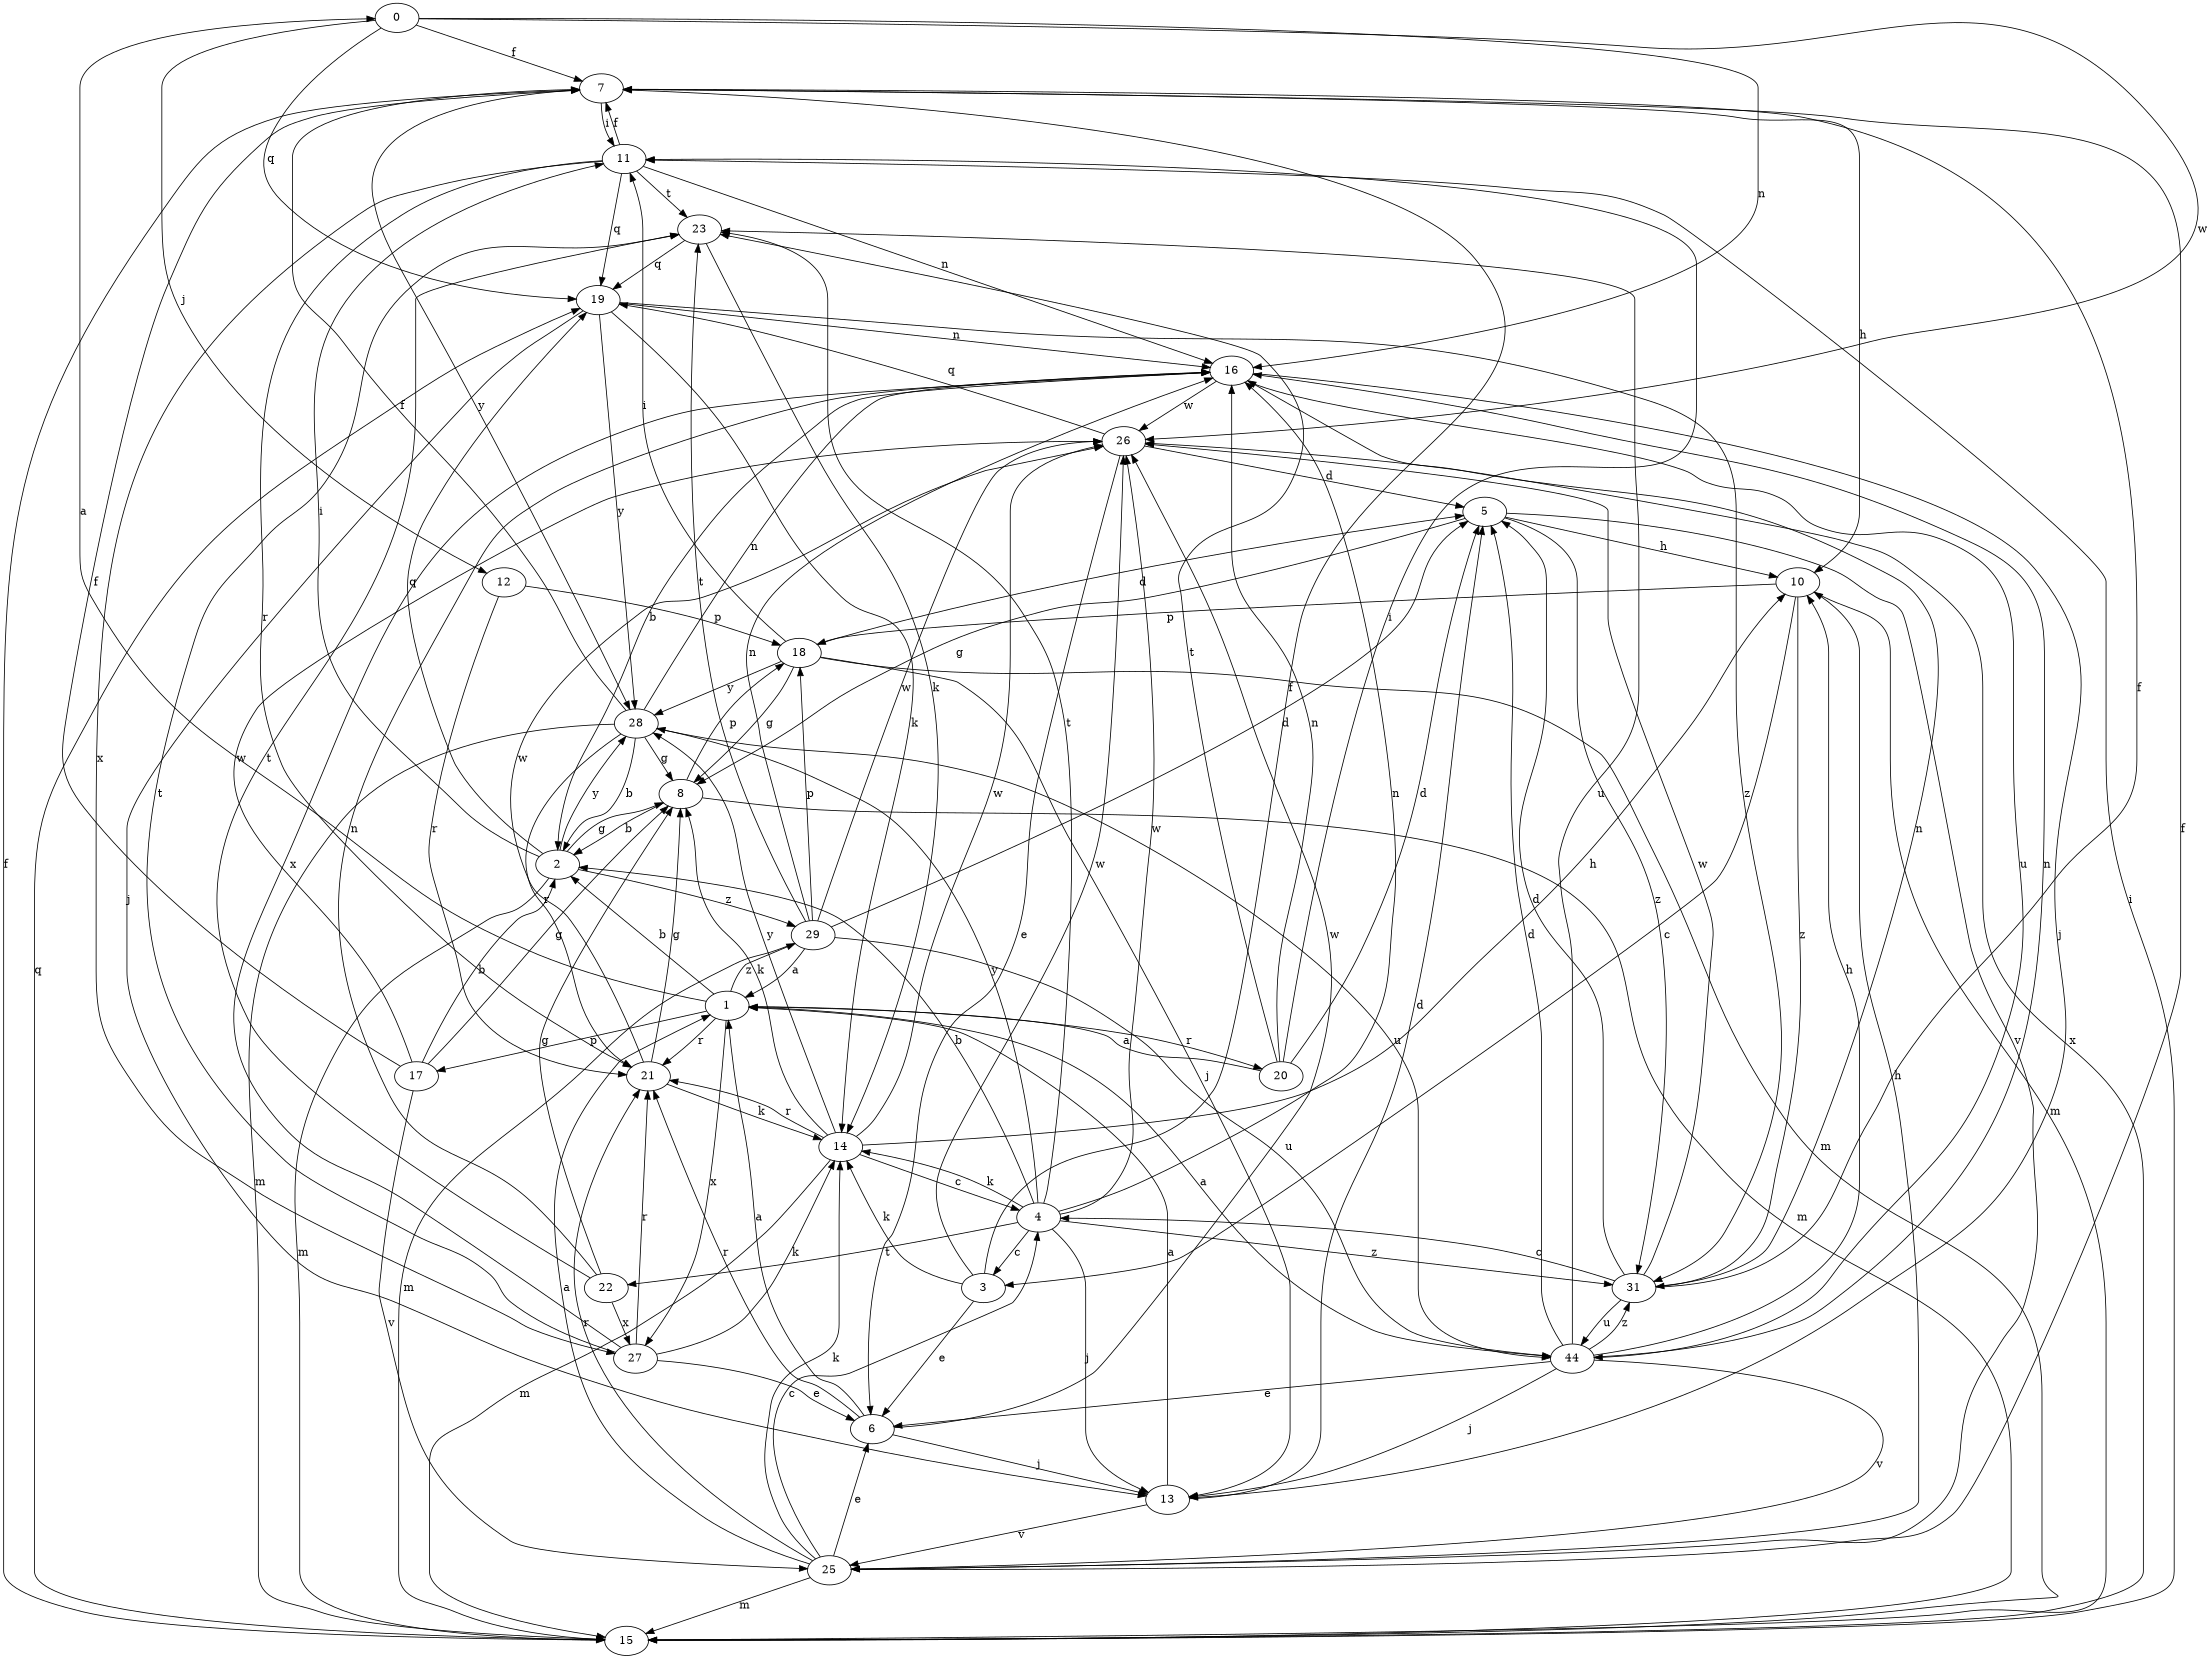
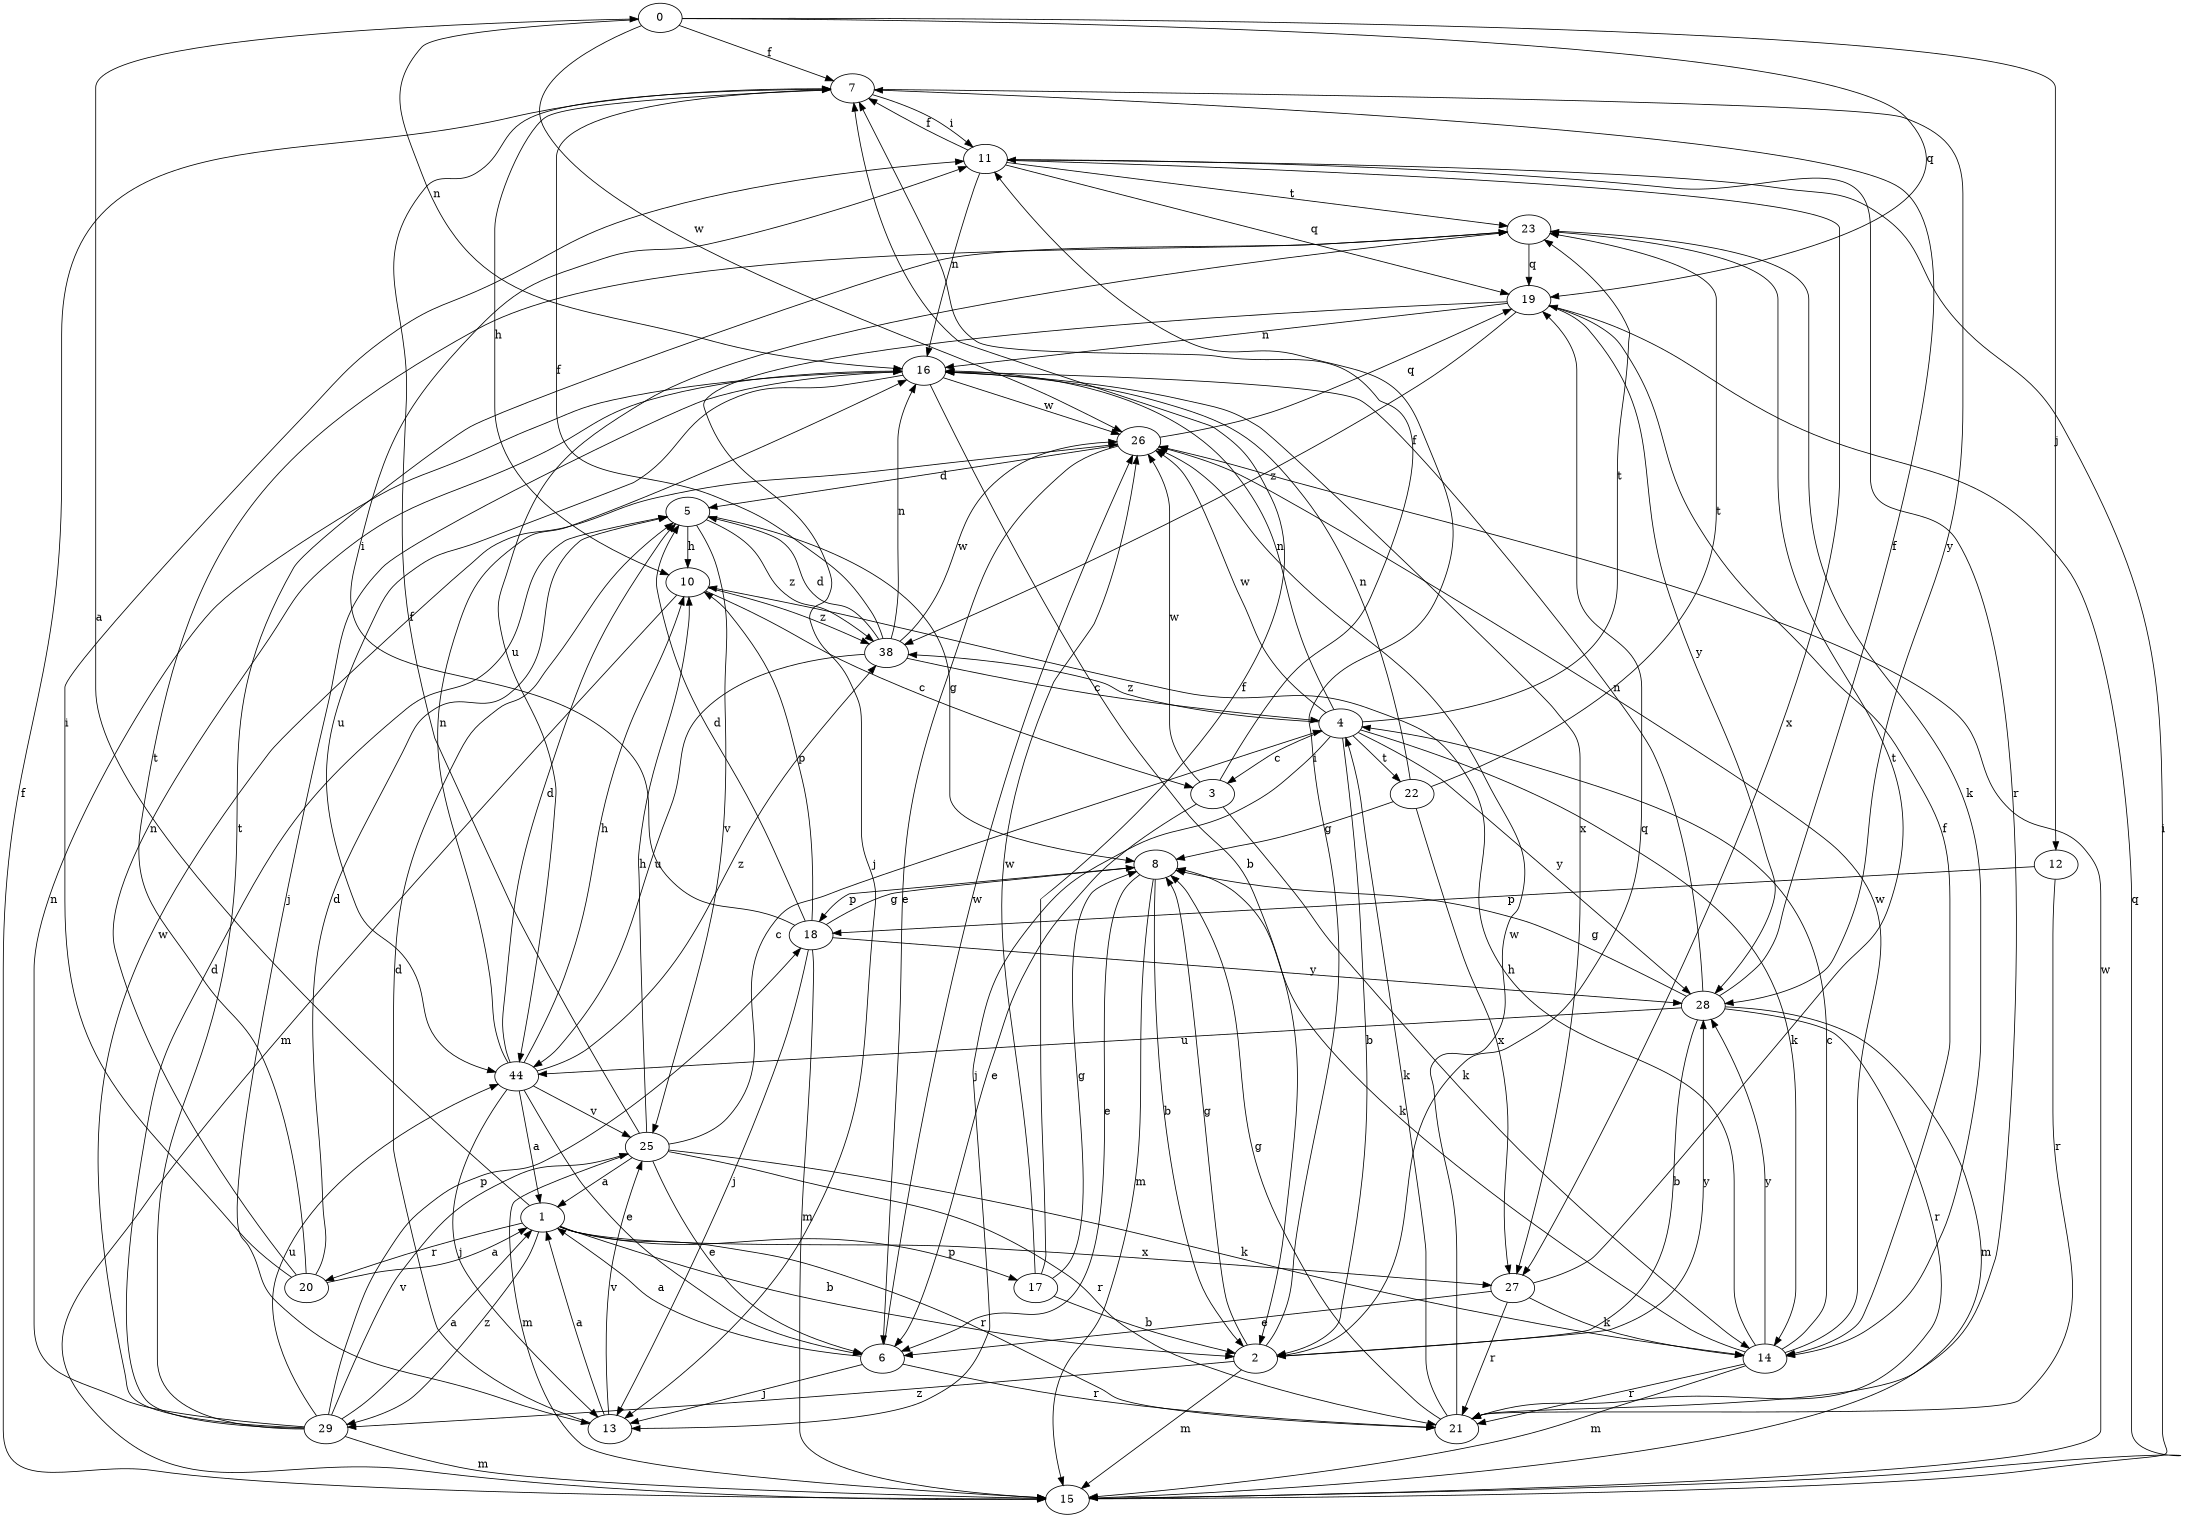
(1635, 378) -> (718, 369)
(1300, 605) -> (794, 747)
(376, 650) -> (1499, 653)
(915, 724) -> (1945, 829)
(2073, 1041) -> (2106, 970)
(733, 1109) -> (1403, 1082)
none -> (1103, 1171)
(1634, 1288) -> (887, 653)
(436, 1471) -> (432, 1233)
